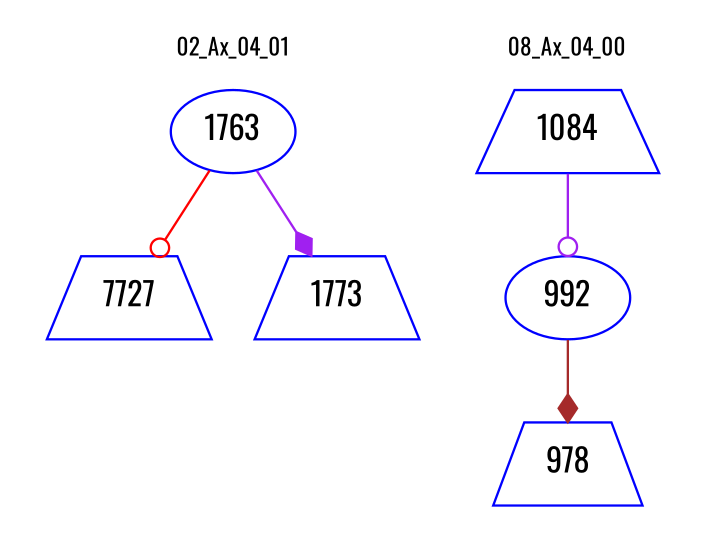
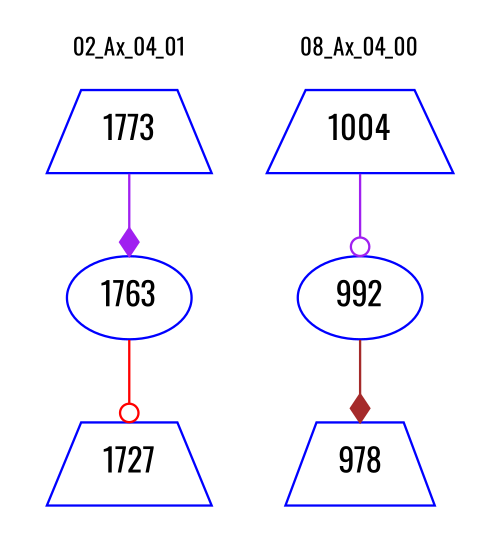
(568, 132) -> (360, 132)
(277, 201) -> (129, 201)
(129, 298) -> (129, 464)
